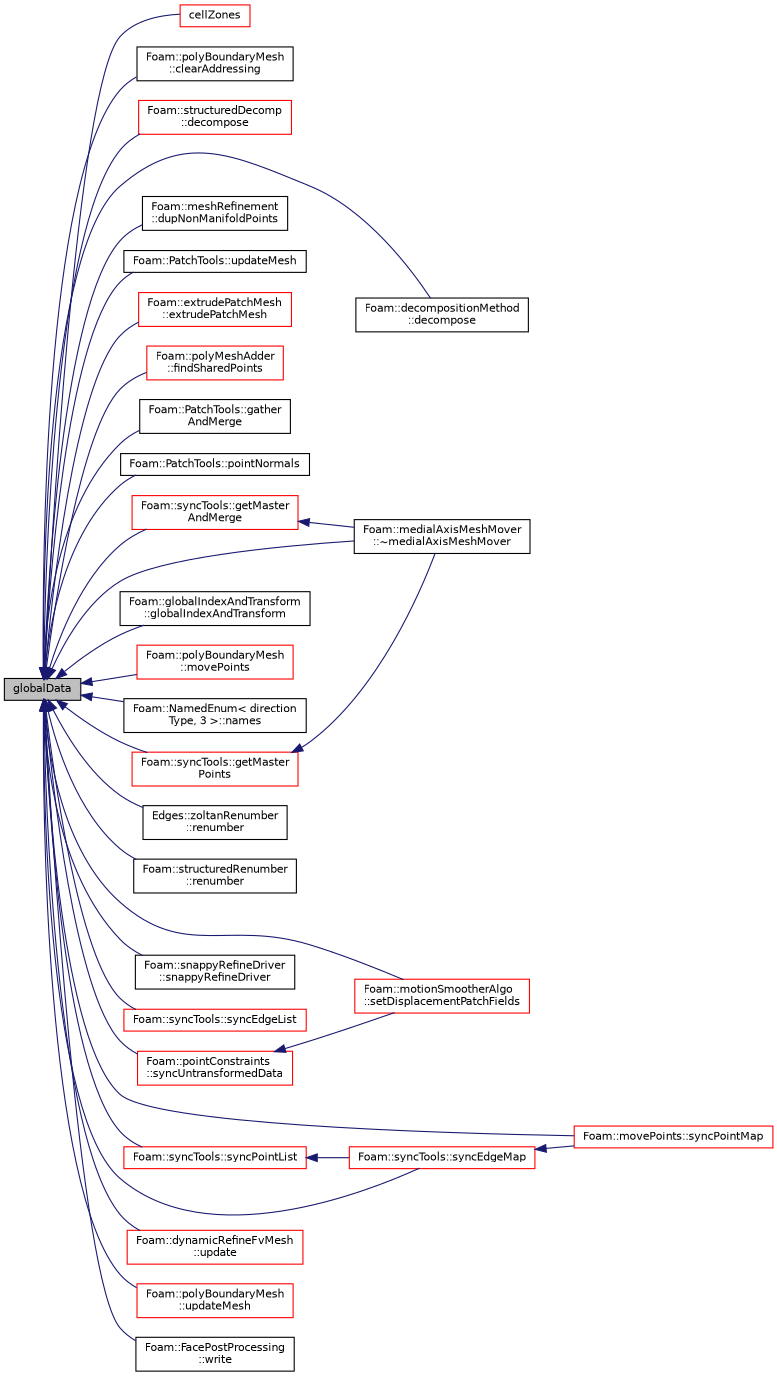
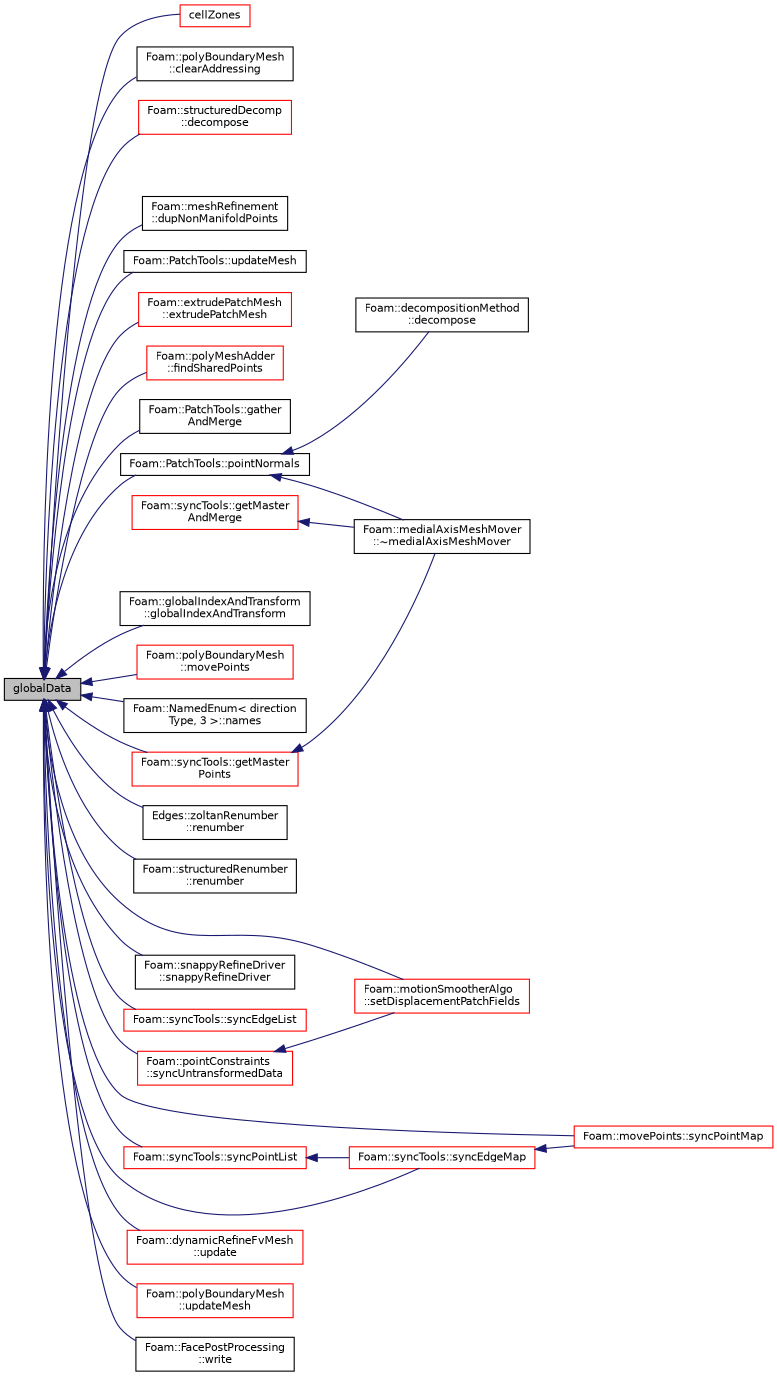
(97, 219) -> (368, 400)
(180, 562) -> (343, 496)
(84, 589) -> none
